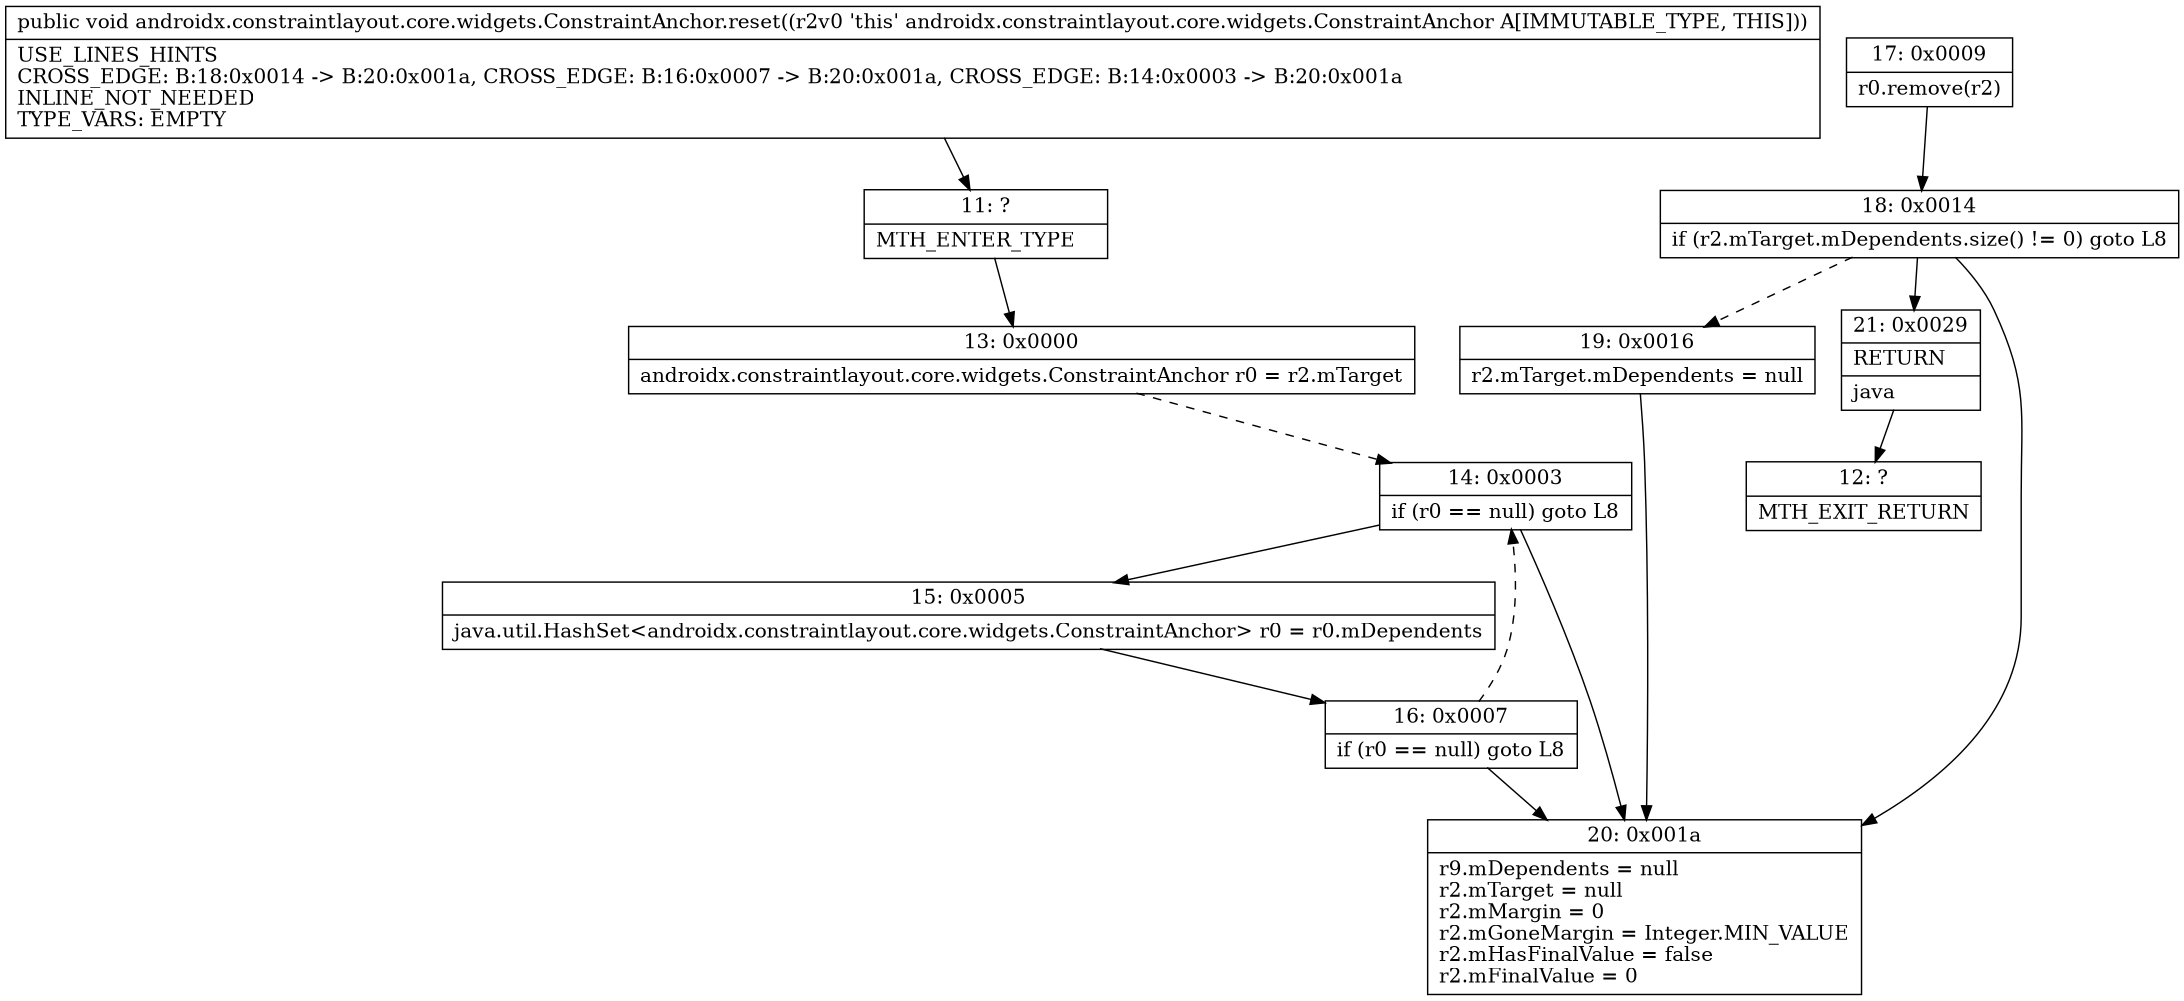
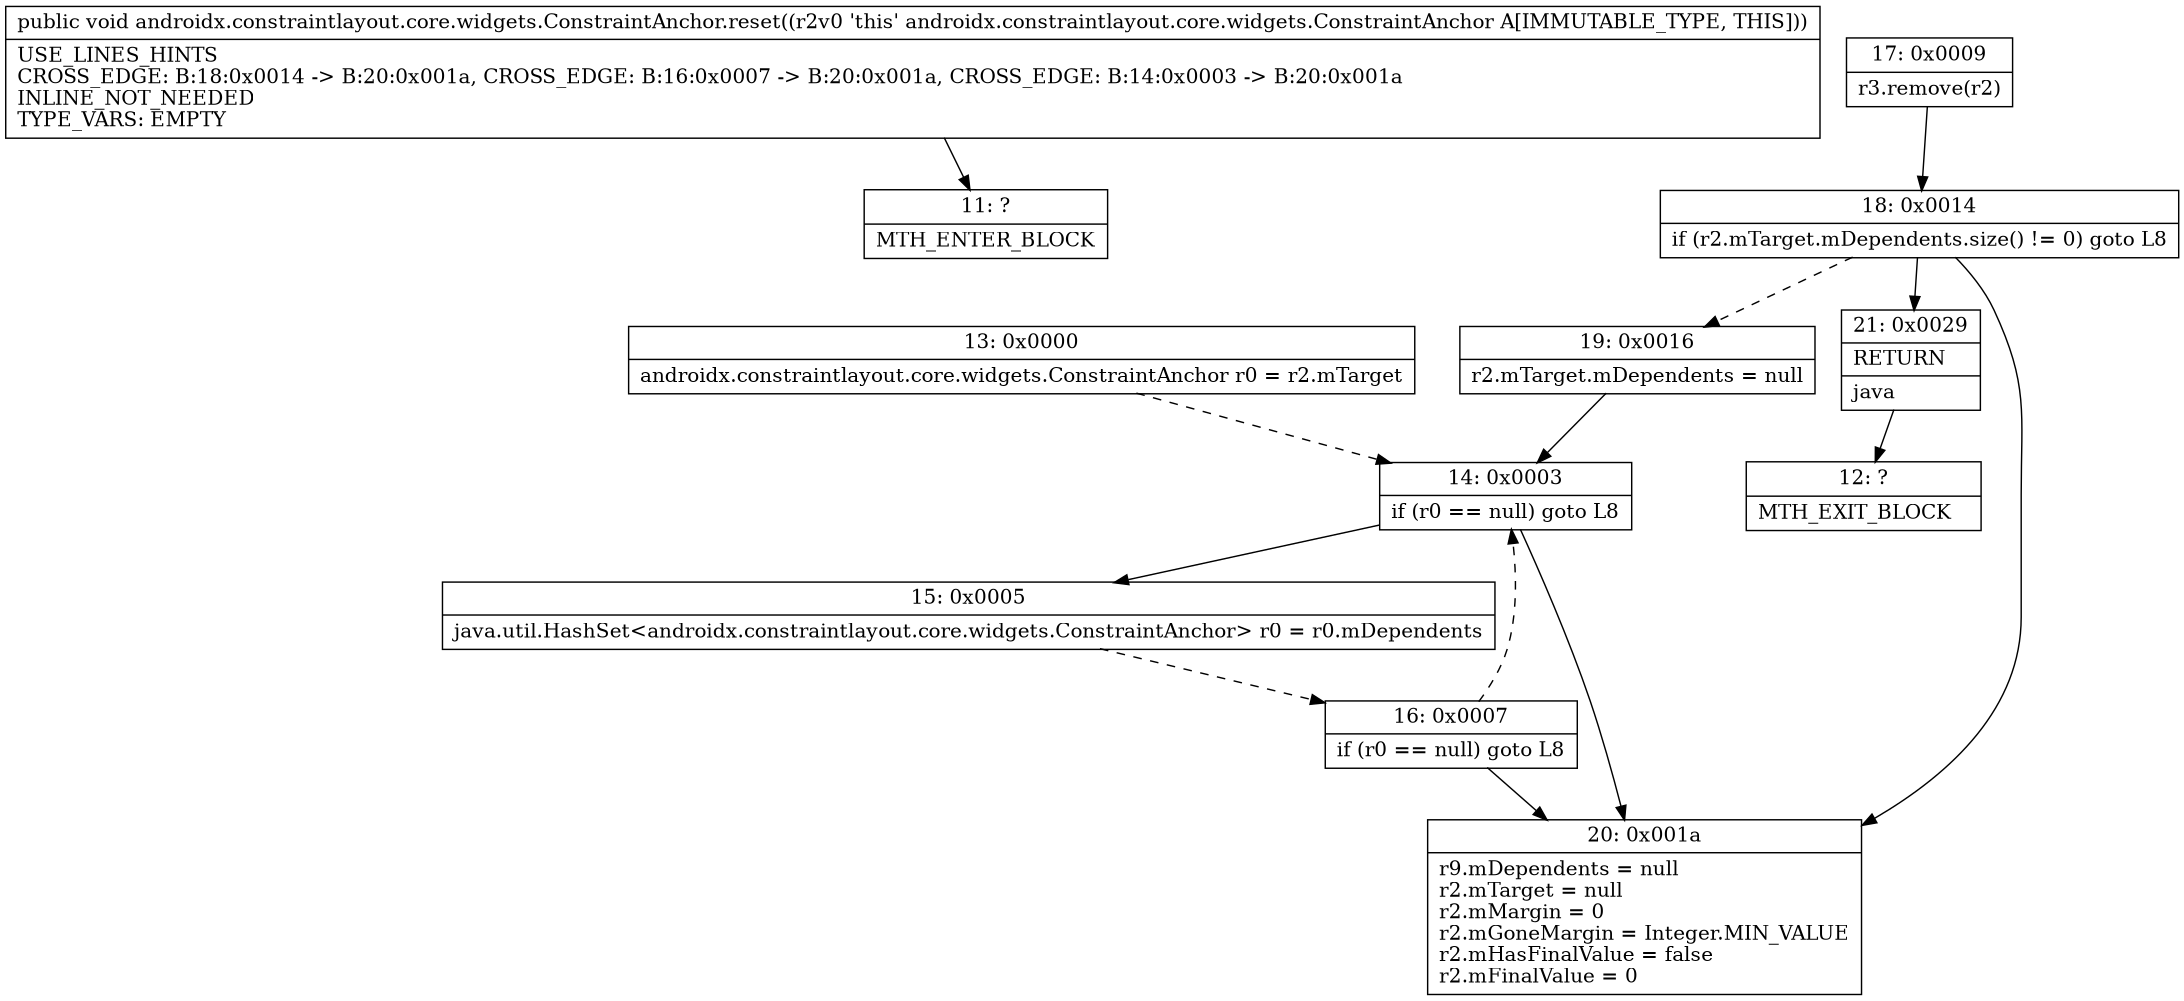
(1930, 89) -> (1930, 89)
(976, 241) -> (986, 241)
(1002, 285) -> none
(1864, 513) -> (1855, 513)
(1647, 599) -> (1577, 423)
(1205, 674) -> (1205, 674)
